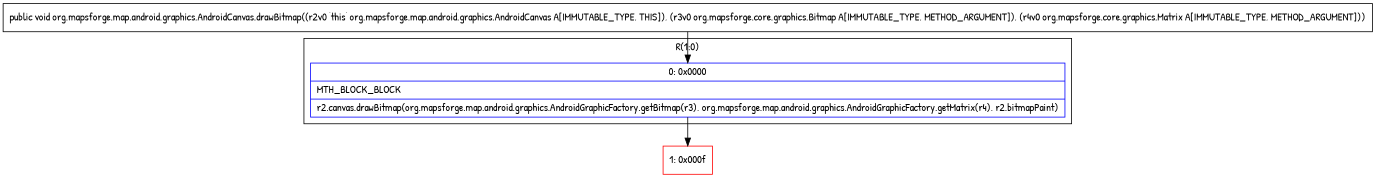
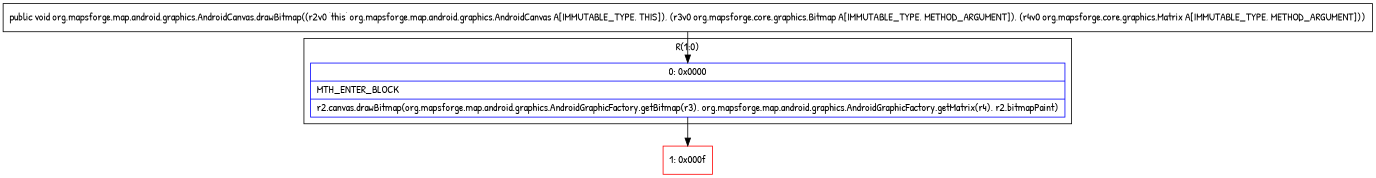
(359, 90) -> (358, 90)
